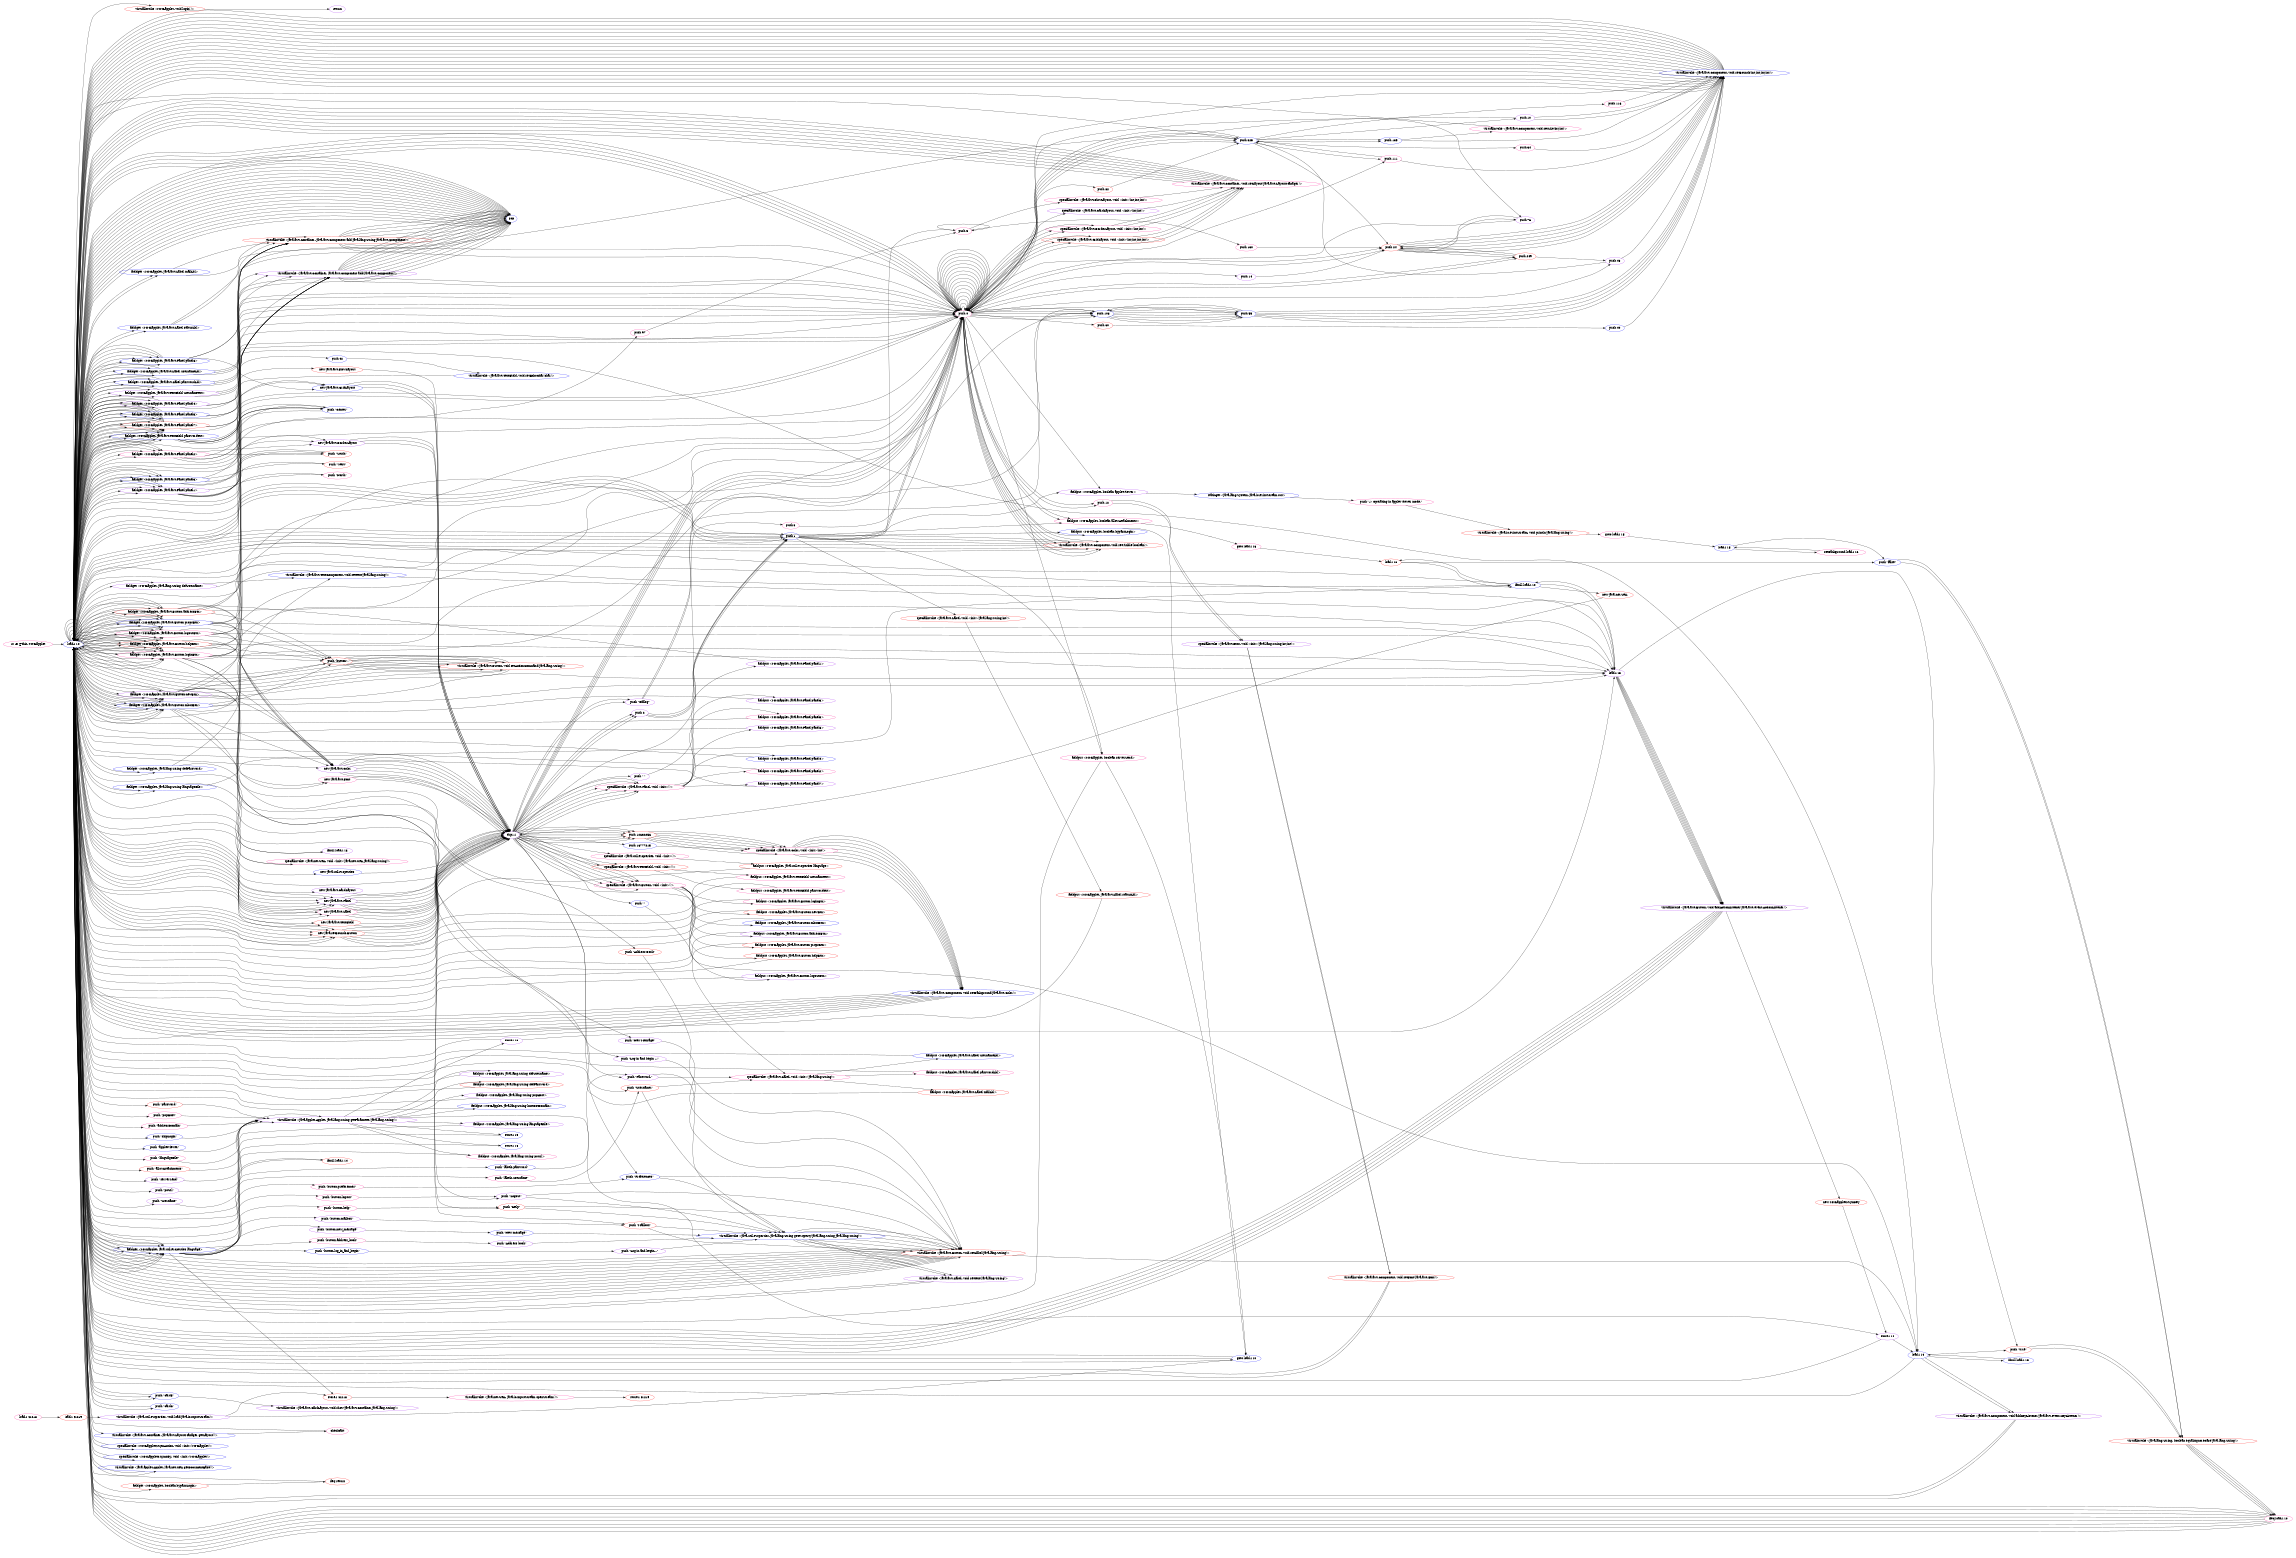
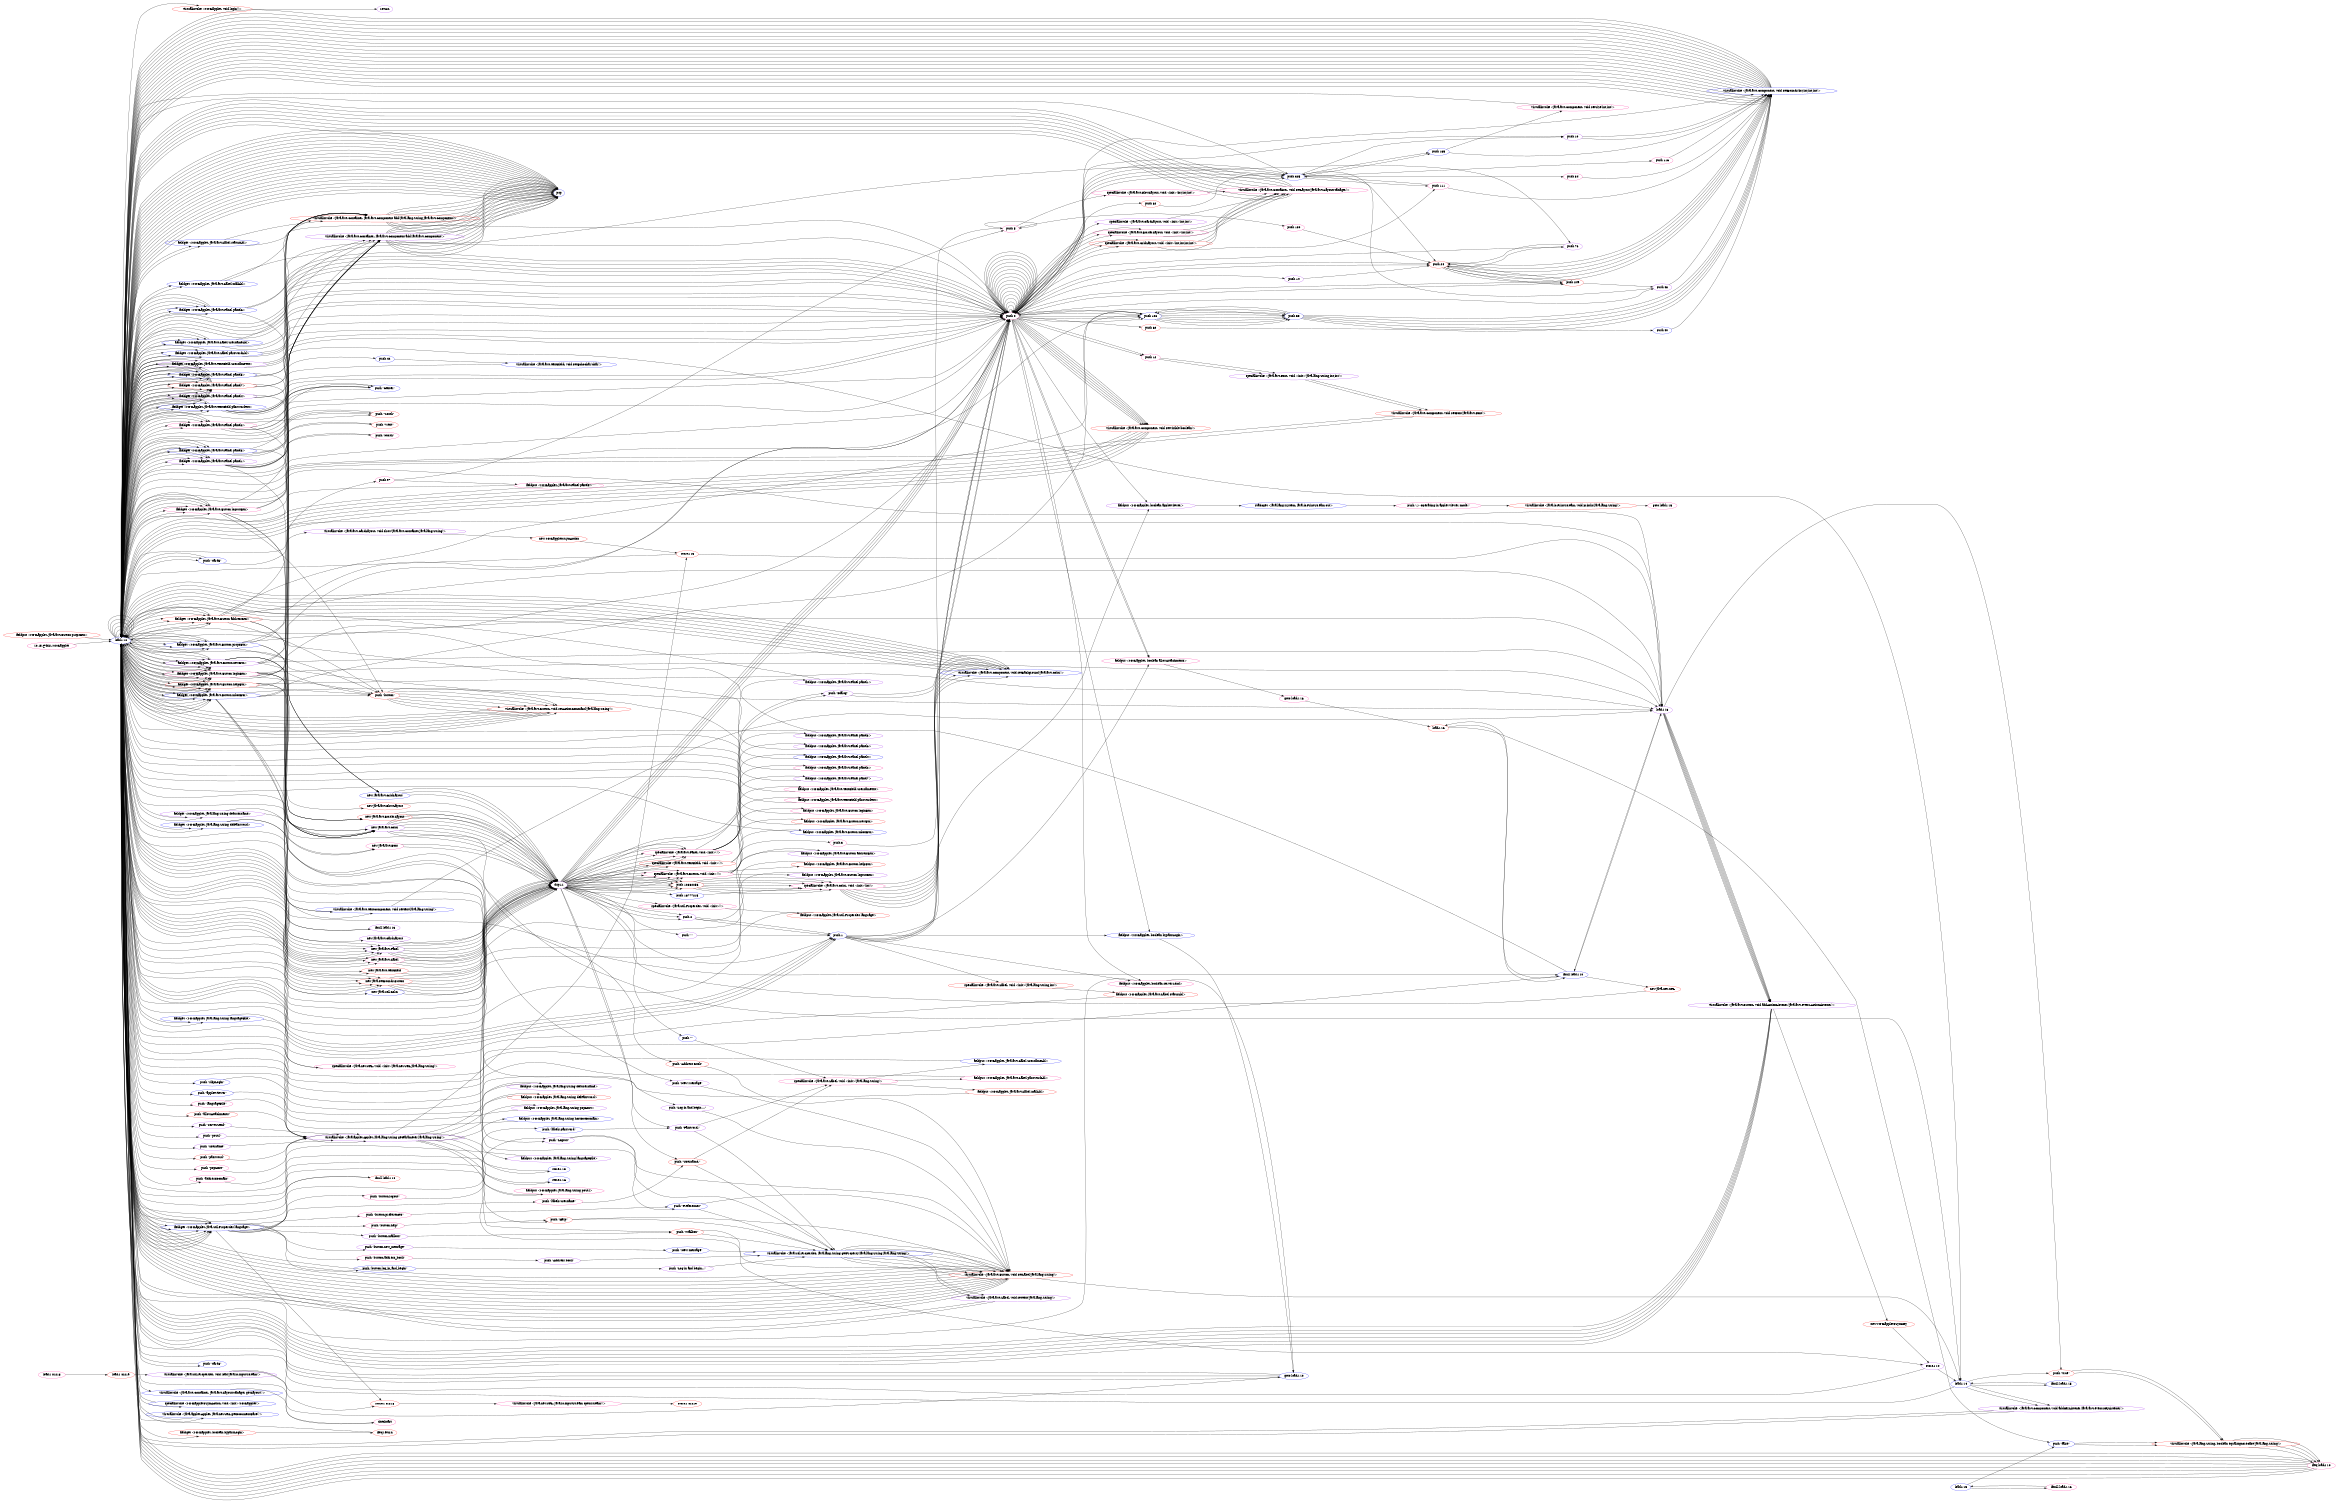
(1184, 125) -> (1240, 154)
(337, 443) -> (385, 817)
(660, 510) -> (703, 448)
none -> (559, 539)
(1670, 541) -> none
(1841, 552) -> (2061, 1487)
(705, 716) -> (455, 482)
(337, 872) -> (385, 992)
(695, 939) -> none
(512, 1041) -> (687, 554)
(165, 1457) -> none
